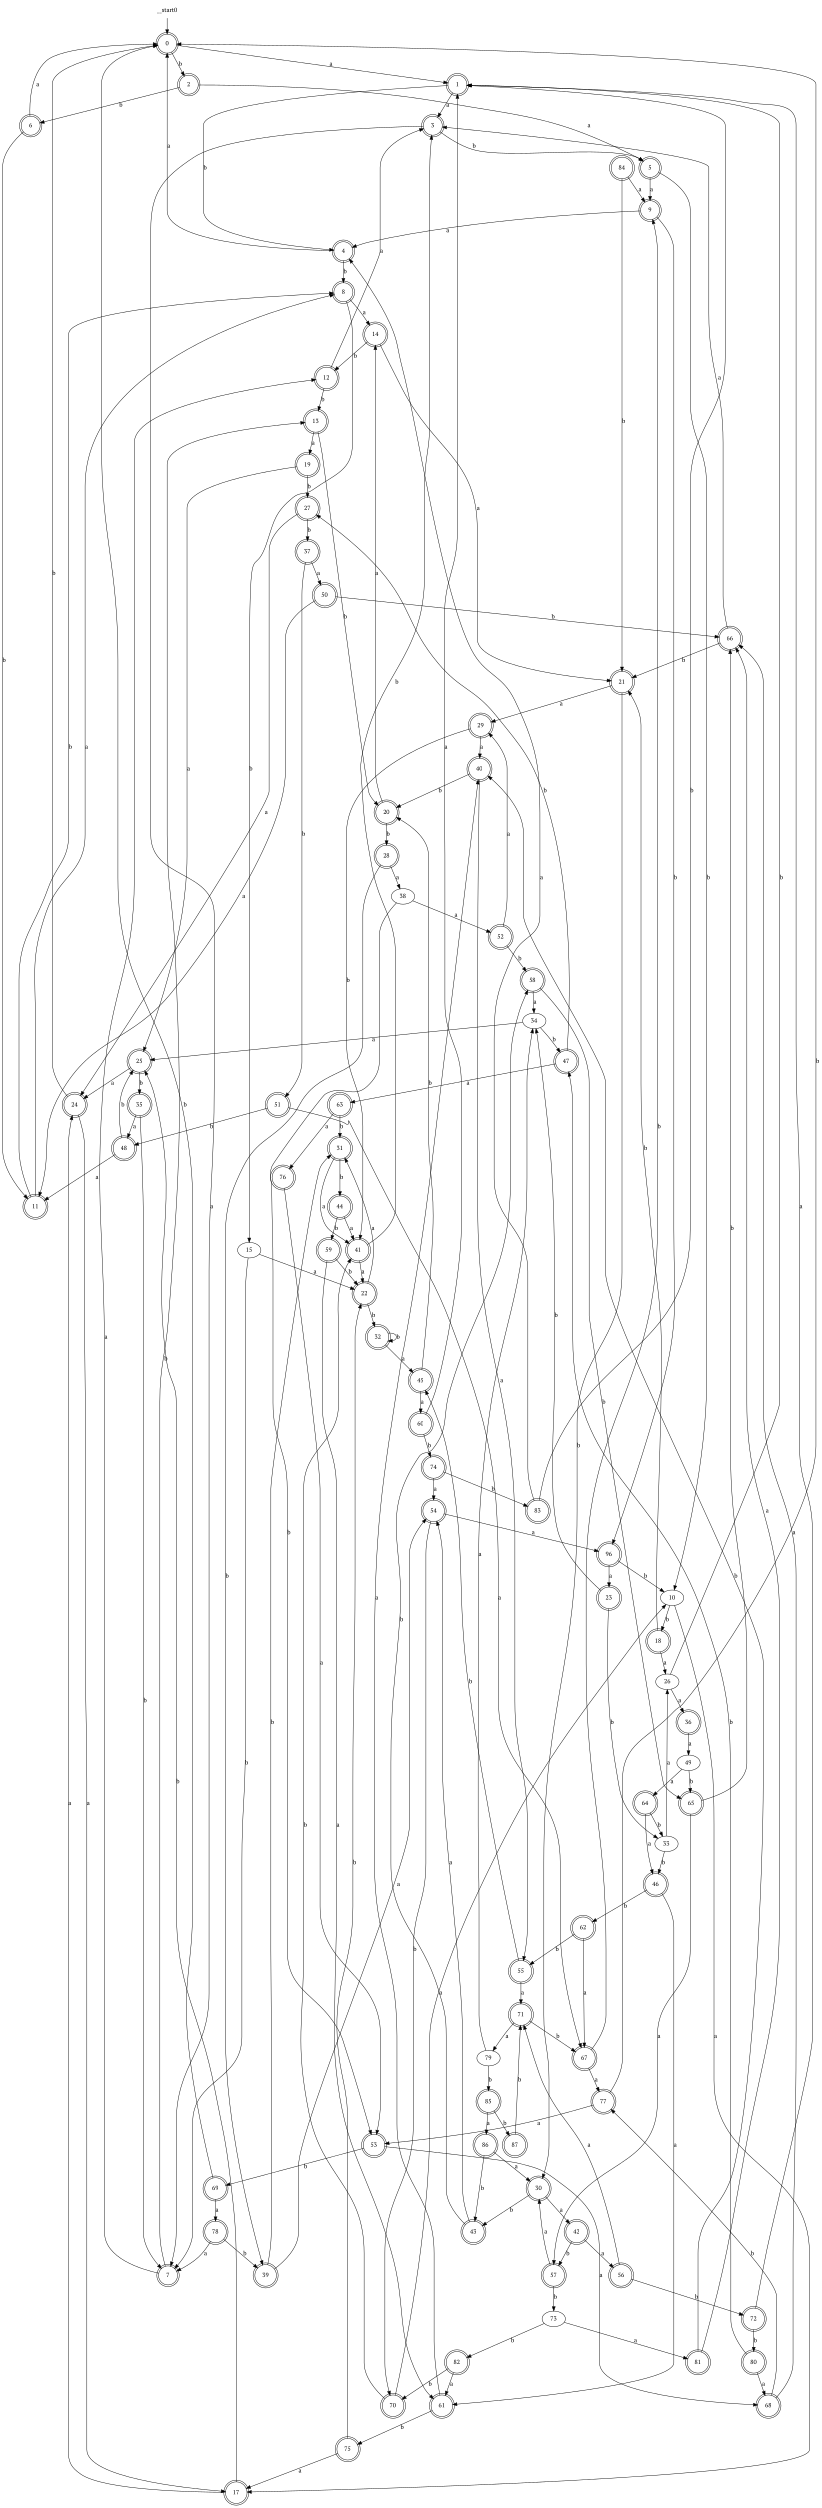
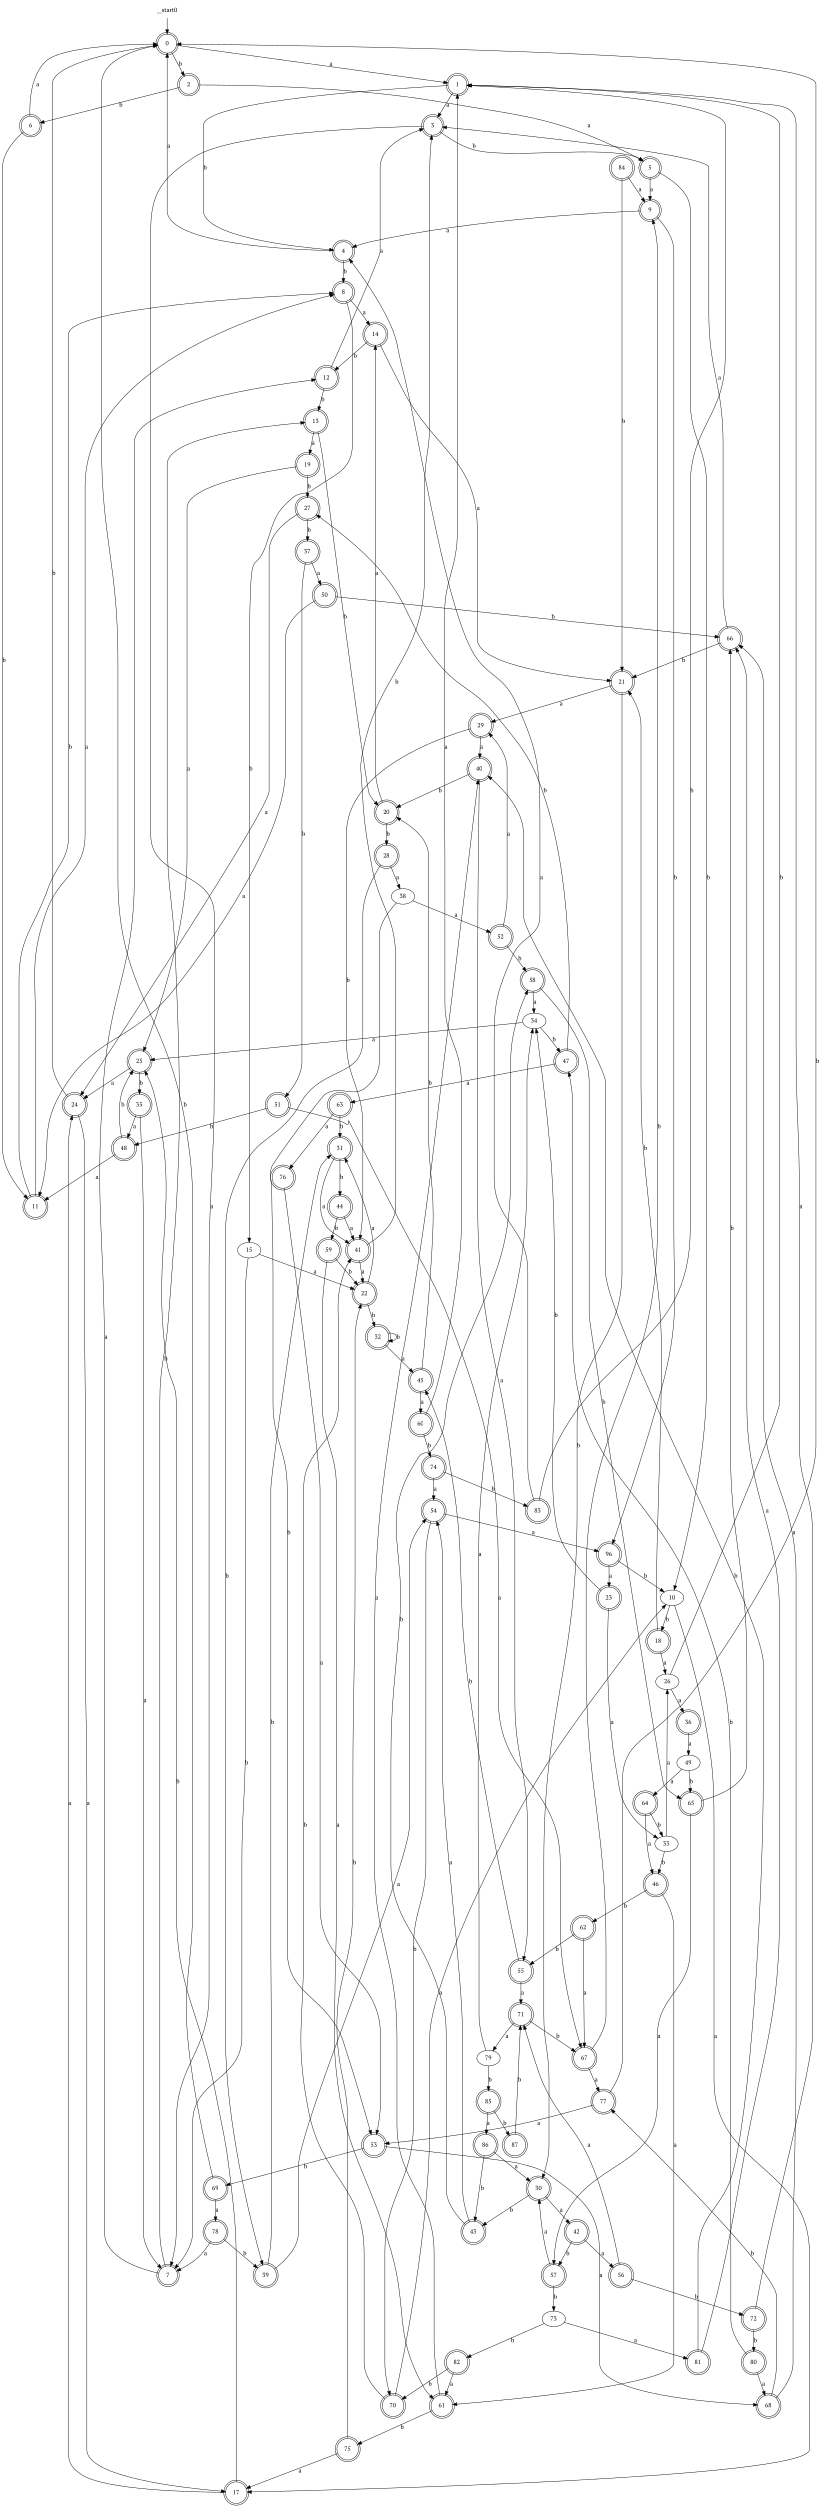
(145, 1701) -> (145, 1701)
(612, 1722) -> (612, 1722)
